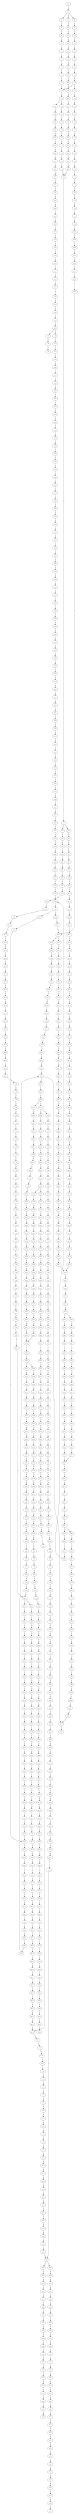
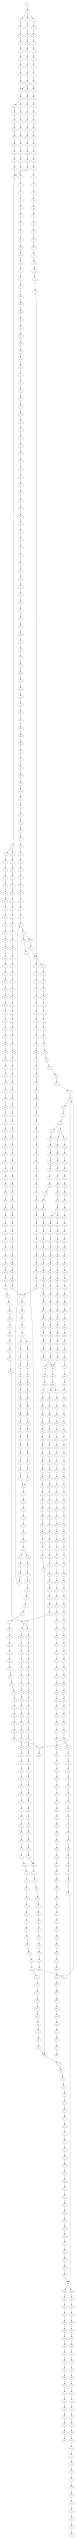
(55, 332) -> (21, 355)
